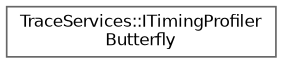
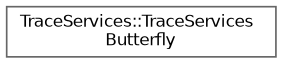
(141, 32) -> (141, 32)
